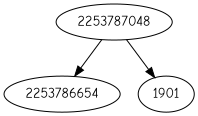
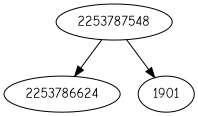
(114, 22) -> (114, 22)
(62, 94) -> (62, 94)
